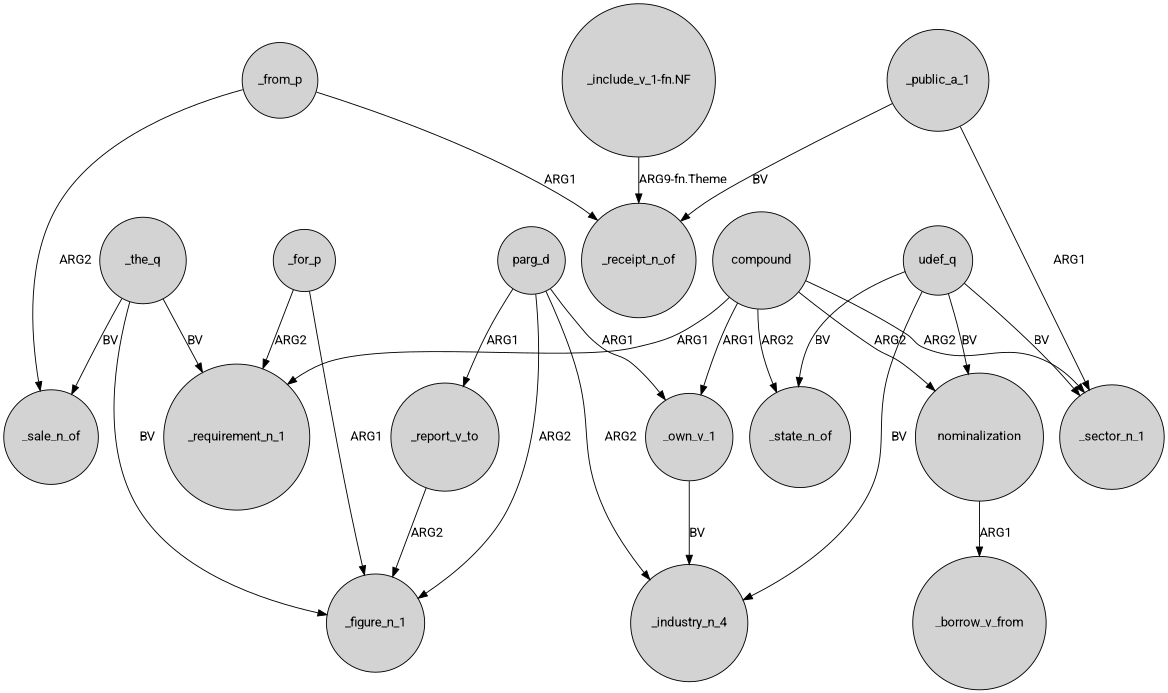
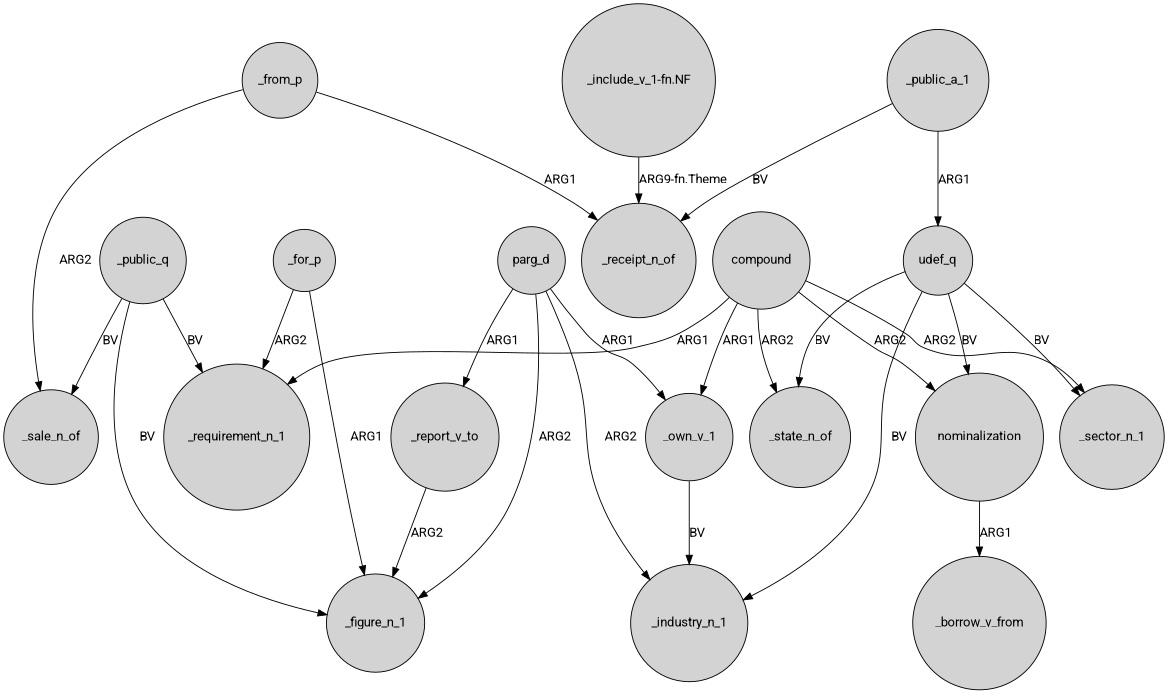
(1023, 254) -> (938, 174)
(143, 260) -> (143, 260)
(689, 623) -> (689, 623)
